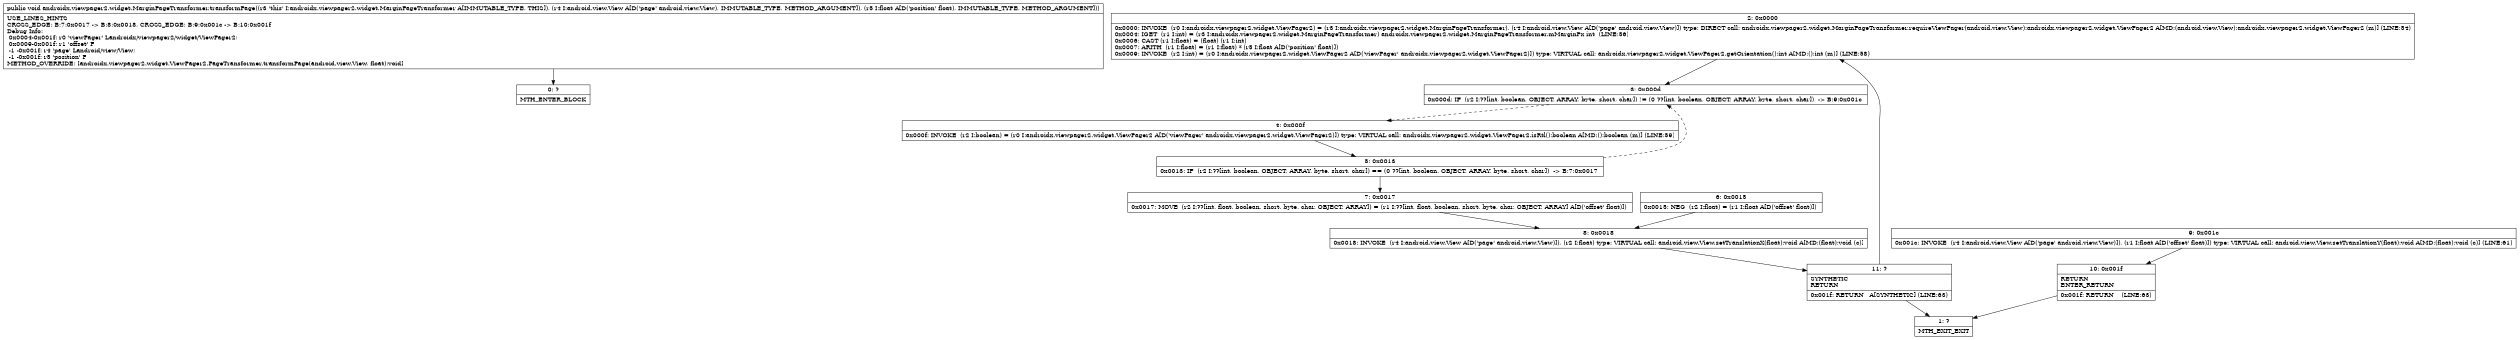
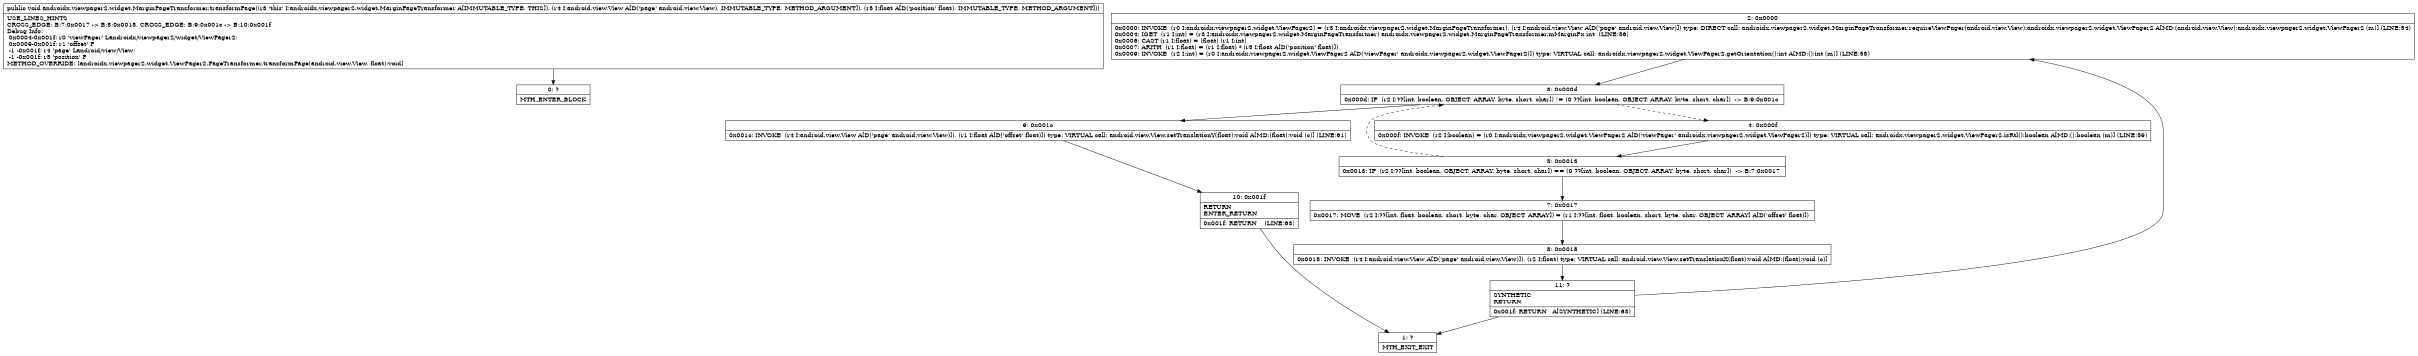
none -> (1302, 113)
(1731, 202) -> none
